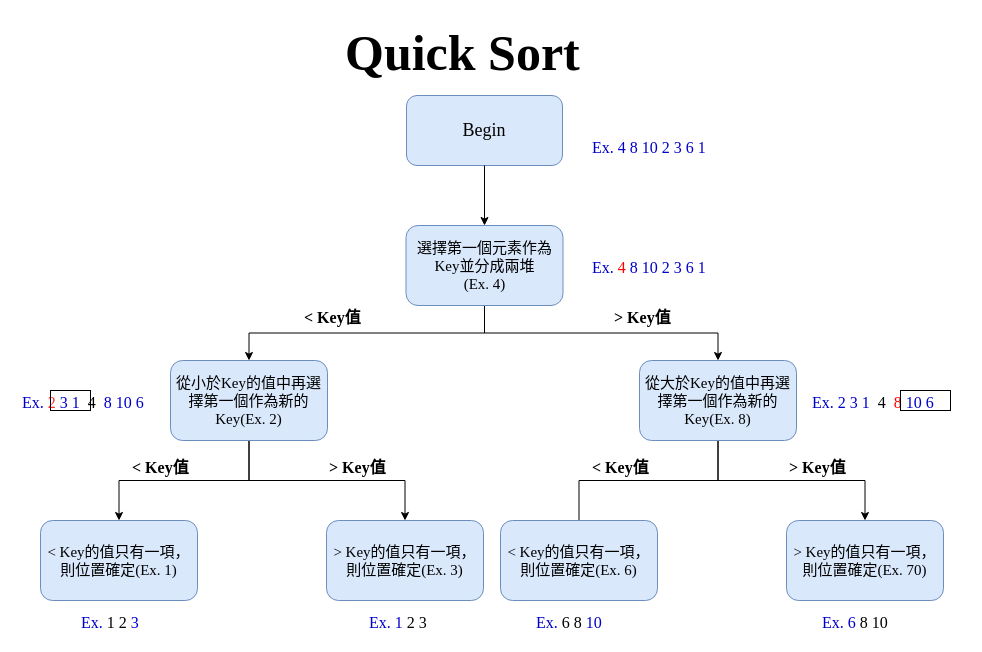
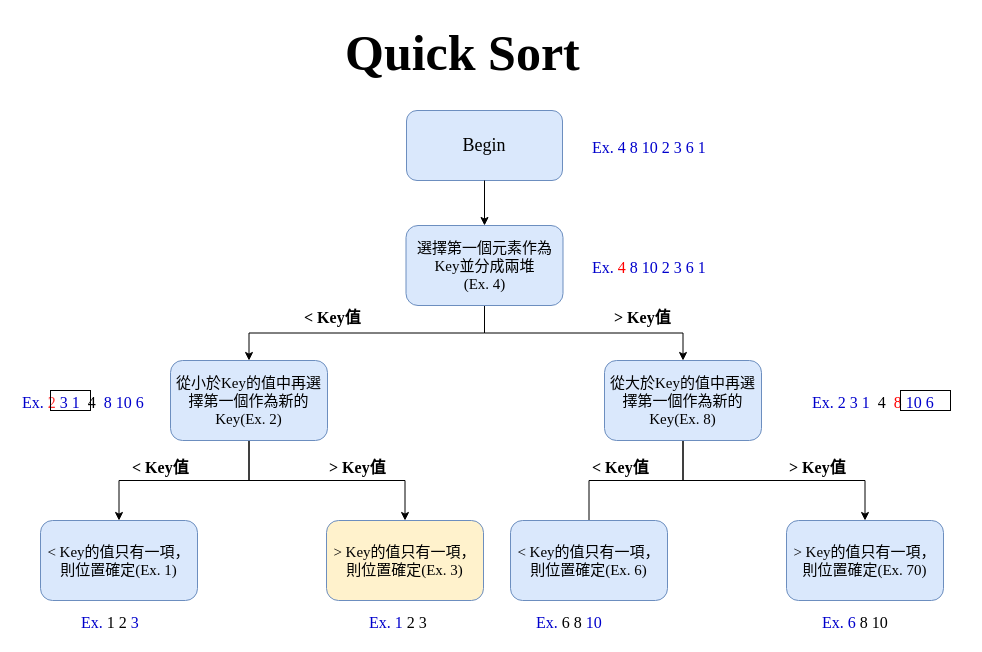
(485, 131) -> (485, 146)
(718, 401) -> (683, 401)
(405, 561) -> (405, 561)
(579, 561) -> (589, 561)
